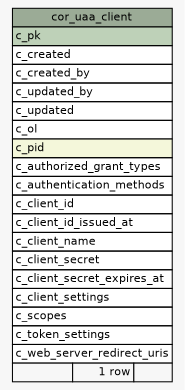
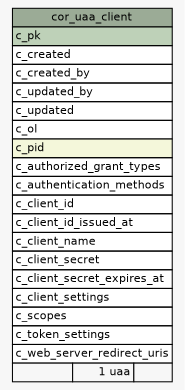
(115, 372) -> (115, 372)
